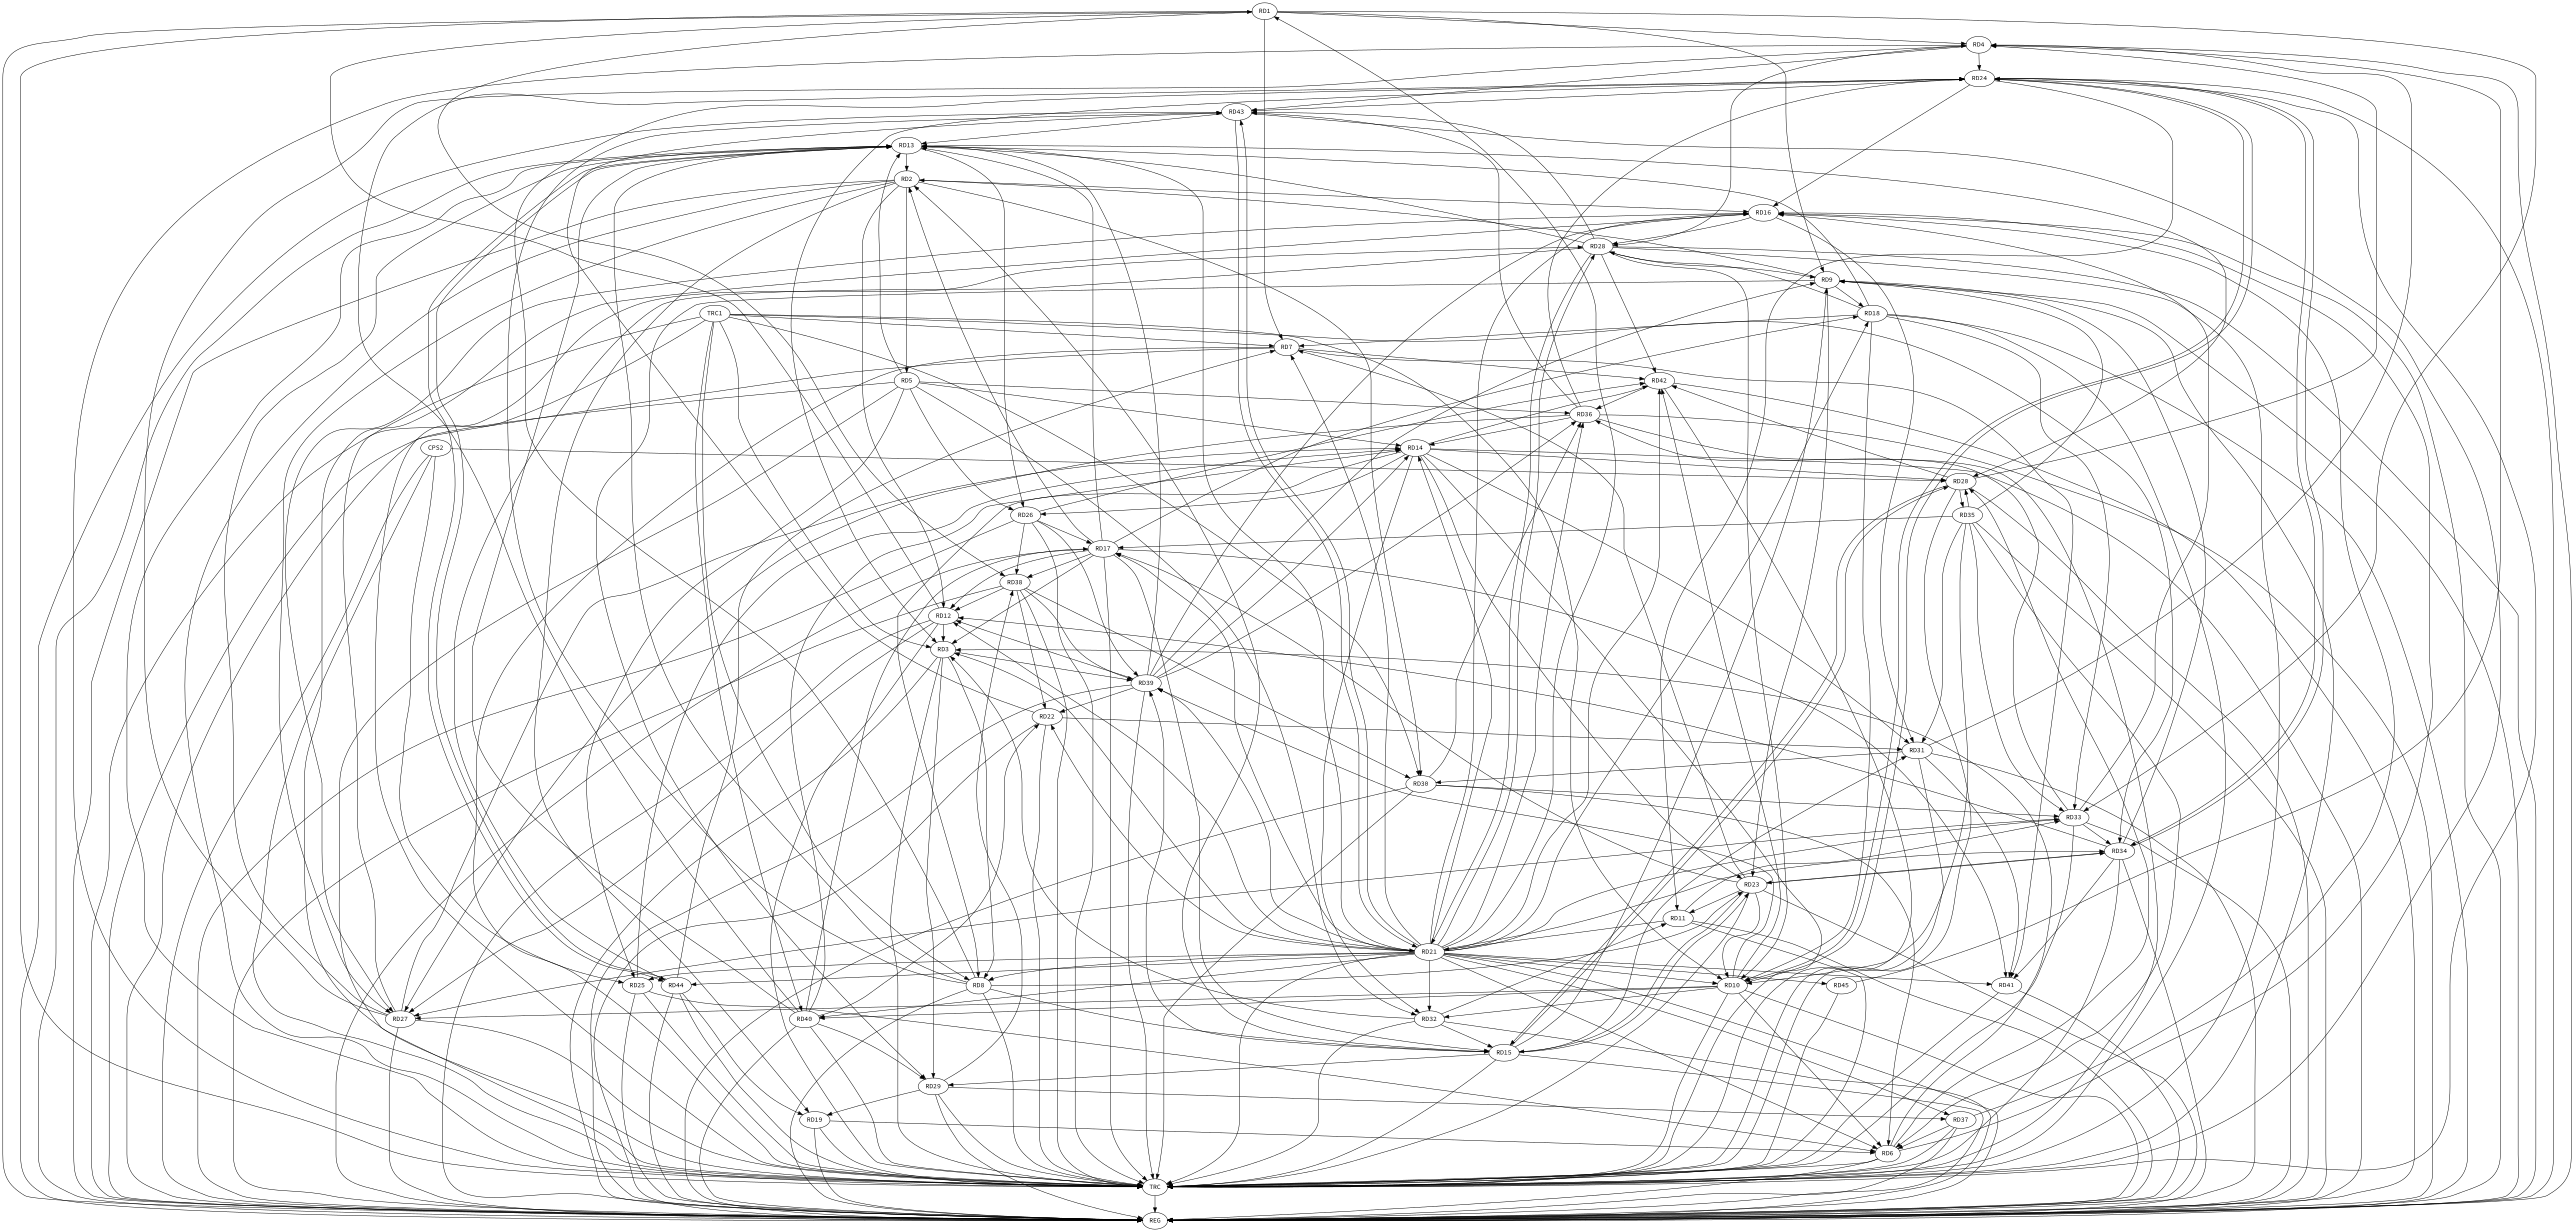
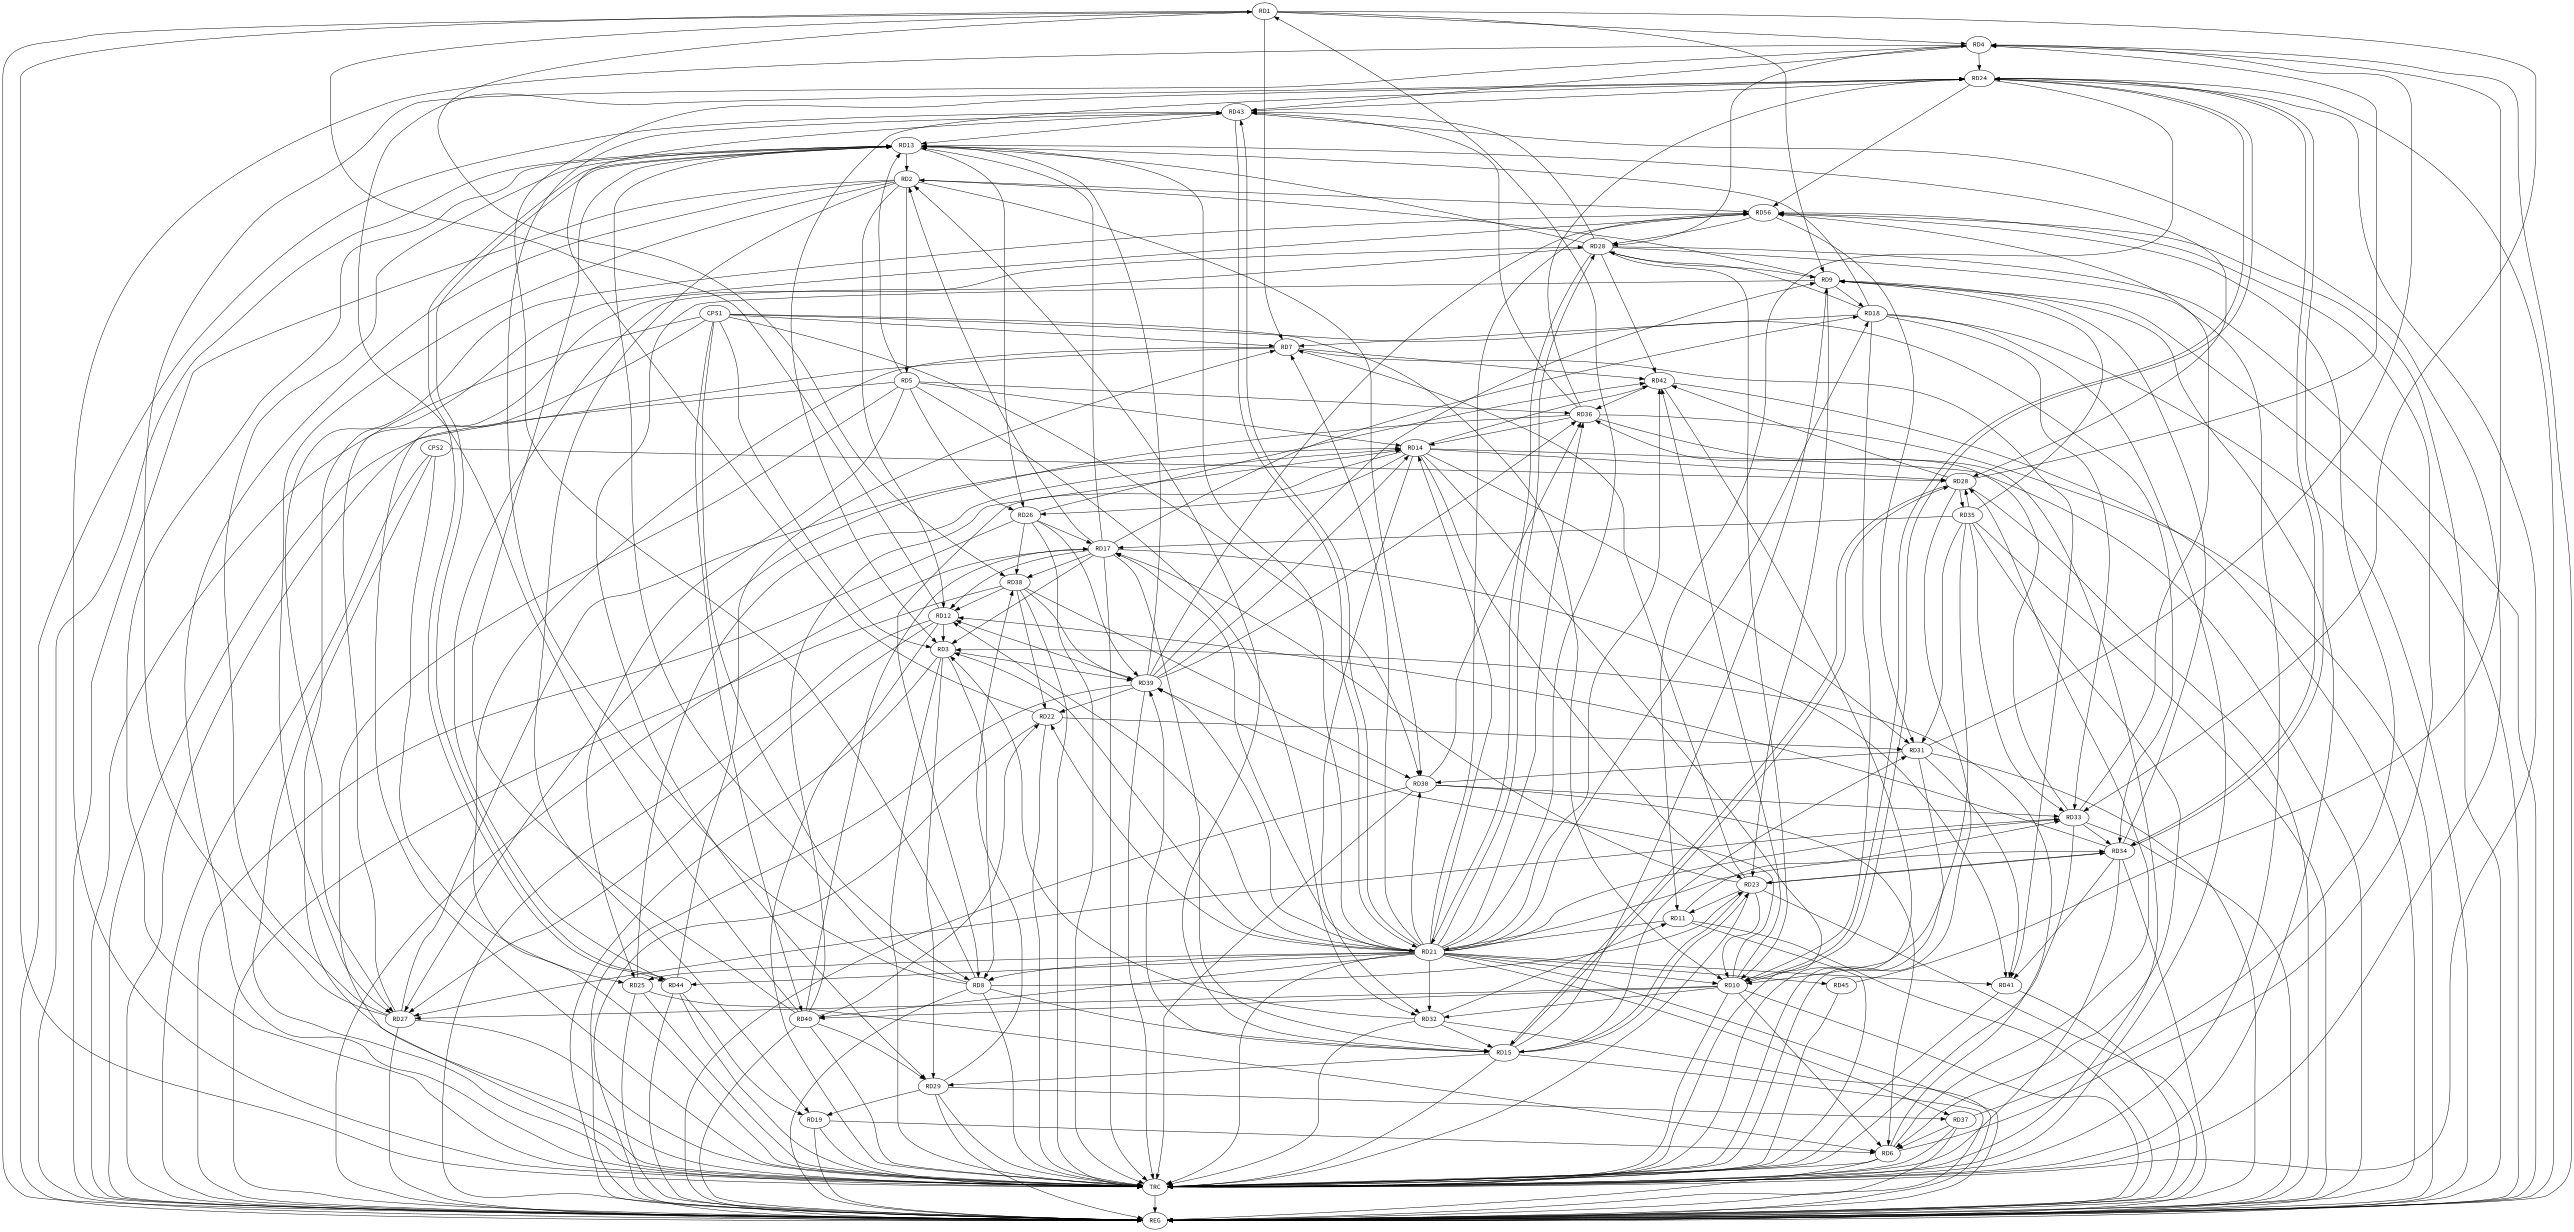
(1764, 213) -> (1764, 213)
(715, 314) -> (715, 314)
(1646, 1047) -> (1412, 872)
